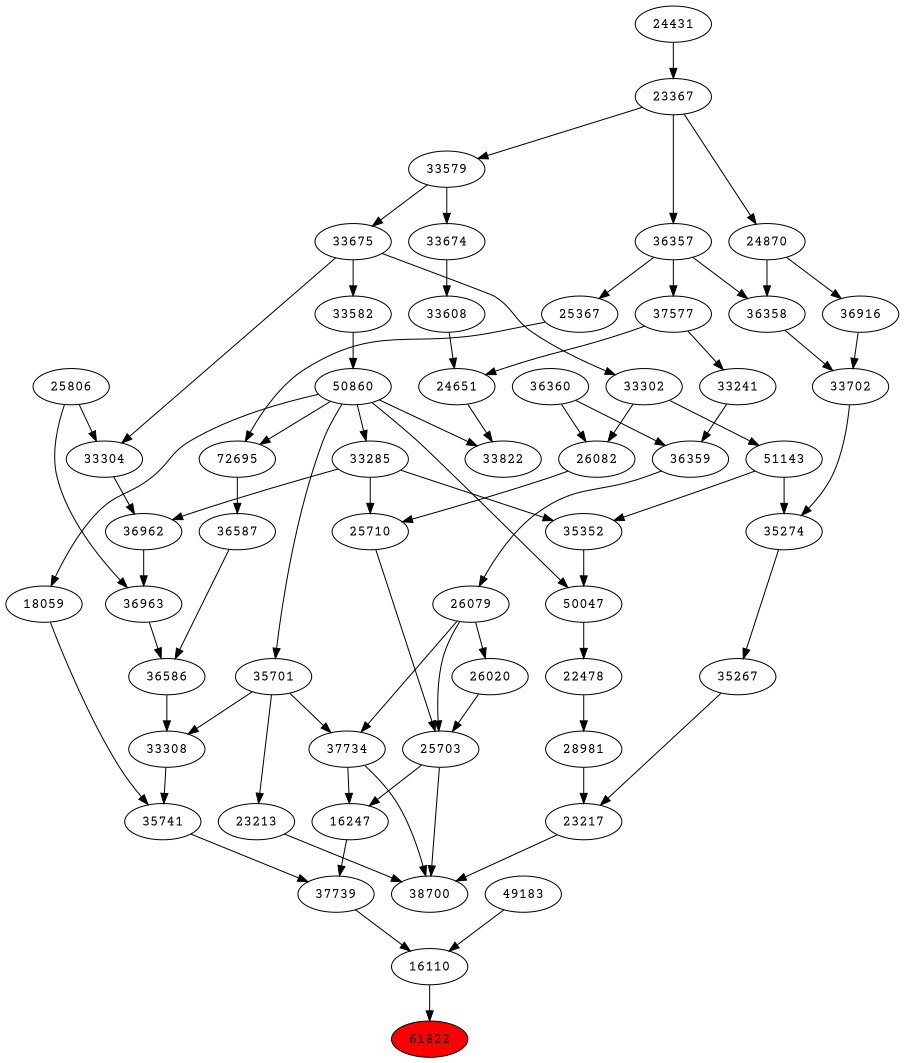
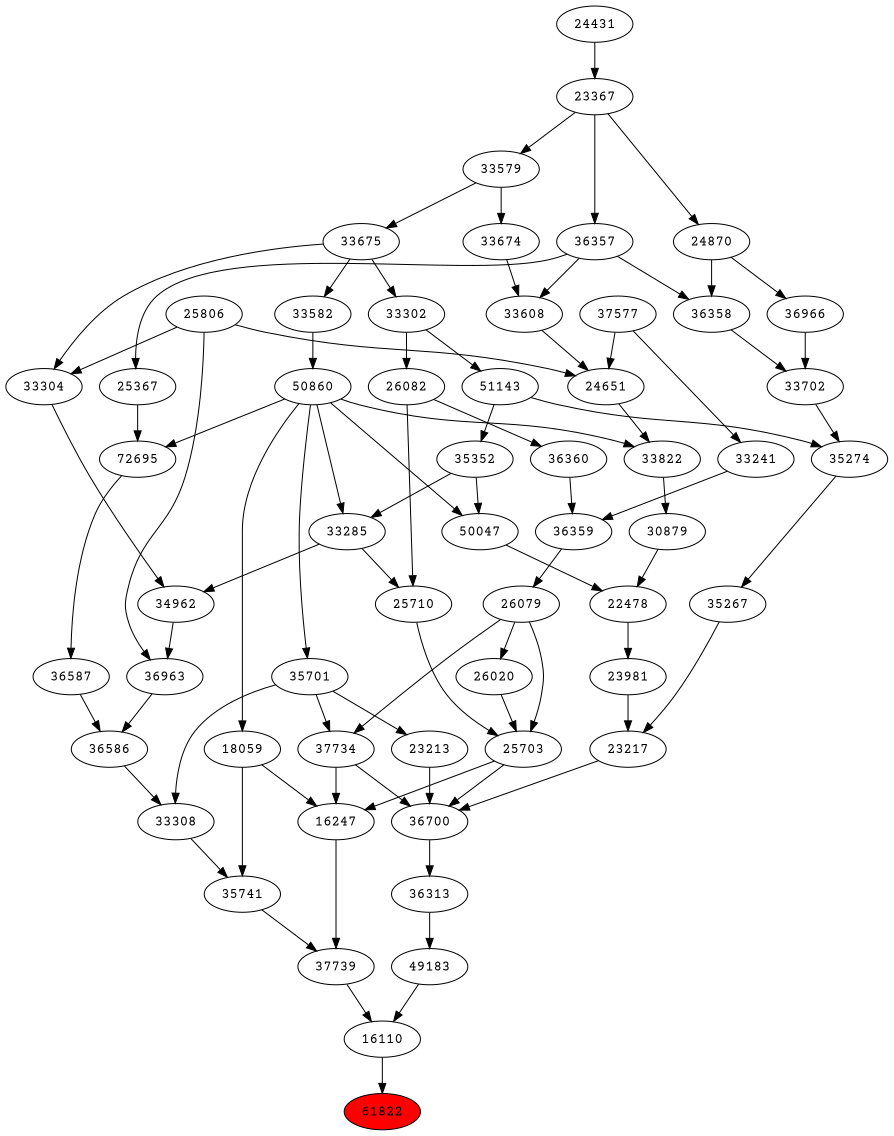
(673, 273) -> (563, 274)
(861, 314) -> (805, 314)
none -> (400, 350)
(571, 419) -> (471, 416)
(458, 489) -> (417, 492)
(144, 532) -> (176, 604)
none -> (667, 532)
(584, 749) -> (628, 677)
none -> (285, 782)
(430, 894) -> (430, 822)
none -> (430, 894)
